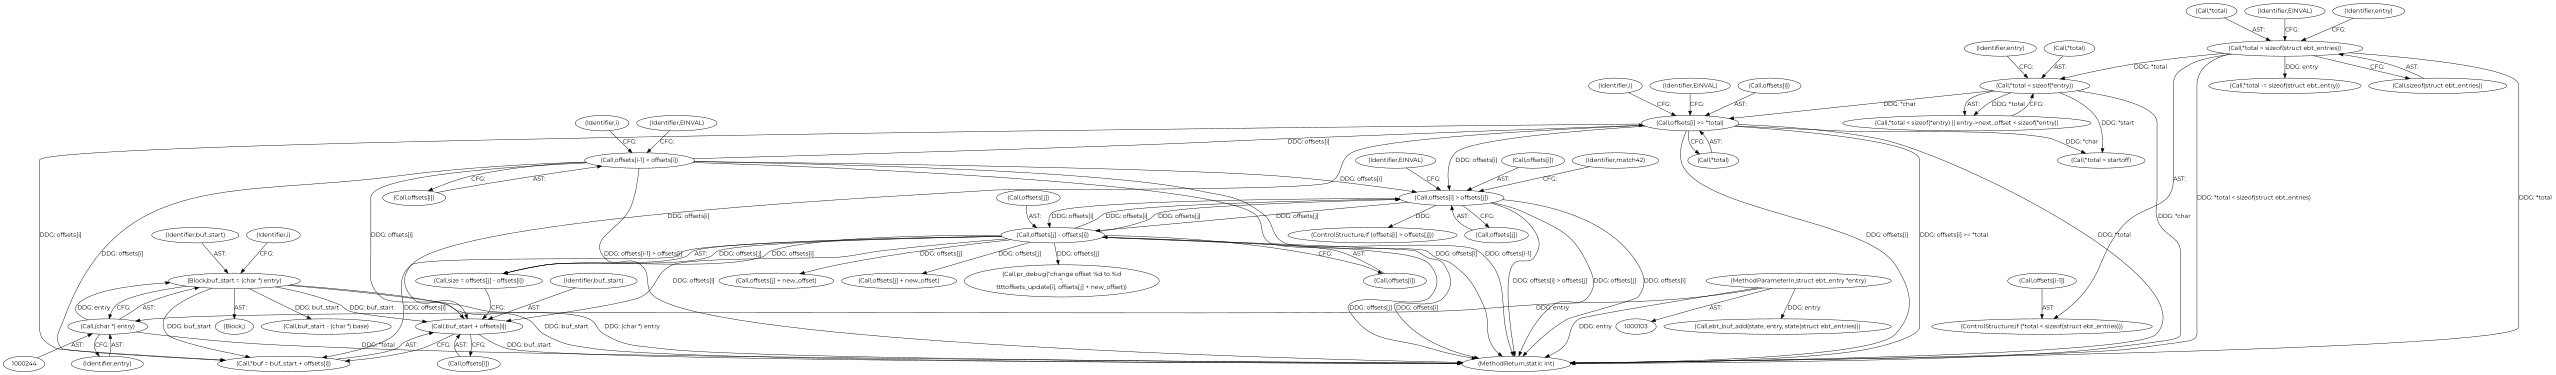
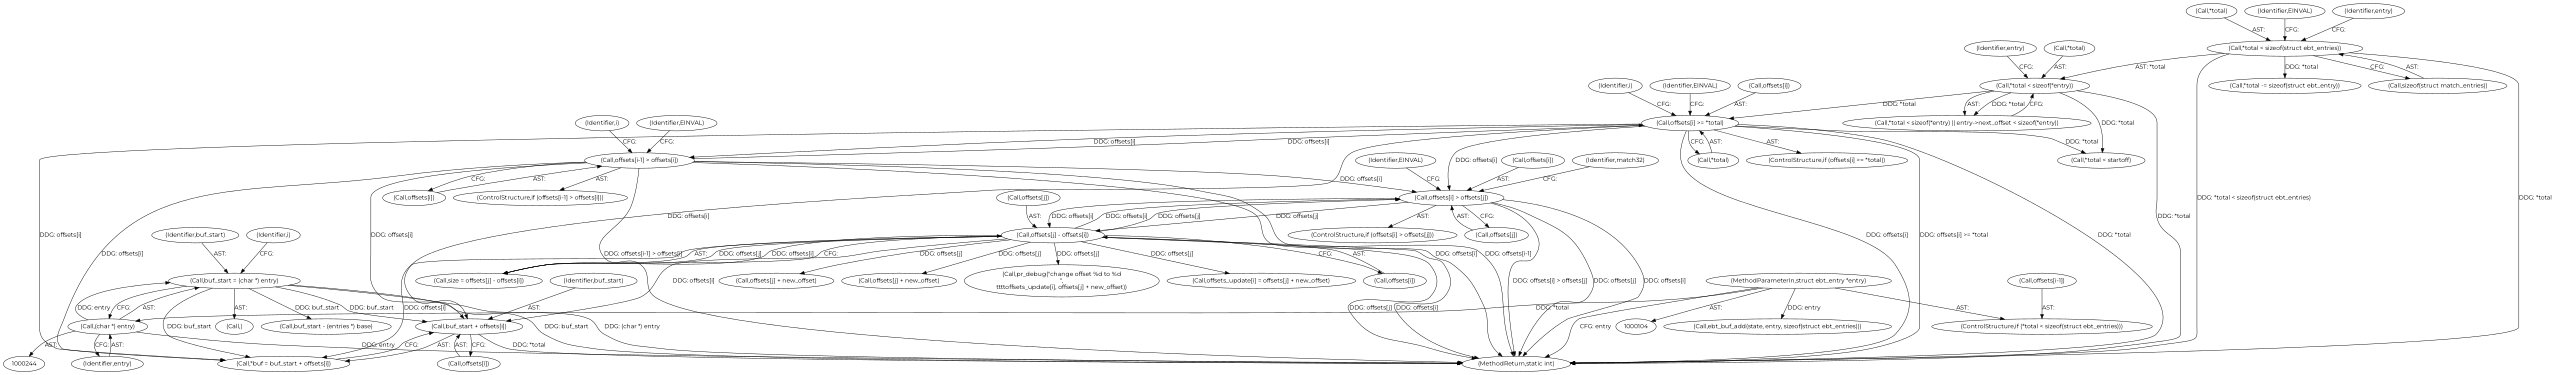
(2151, 67) -> (2151, 67)
(2302, 67) -> (2302, 67)
(2438, 86) -> (2438, 86)
(1900, 105) -> (1900, 105)
(2118, 123) -> (2118, 123)
none -> (1168, 136)
(2082, 142) -> (2082, 142)
(1615, 161) -> (1615, 161)
none -> (1827, 161)
(2172, 189) -> (1914, 302)
none -> (540, 198)
(1424, 217) -> (1424, 217)
(2174, 217) -> (2174, 217)
(234, 281) -> (234, 281)
none -> (1261, 281)
(491, 302) -> (764, 262)
(1553, 308) -> (1553, 308)
(234, 327) -> (234, 327)
(326, 327) -> (326, 327)
(1595, 327) -> (1595, 327)
(1636, 327) -> (1636, 327)
(1778, 327) -> (1778, 327)
(378, 345) -> (378, 345)
(413, 345) -> (413, 345)
(445, 345) -> (445, 345)
(529, 345) -> (529, 345)
(64, 346) -> (52, 338)
